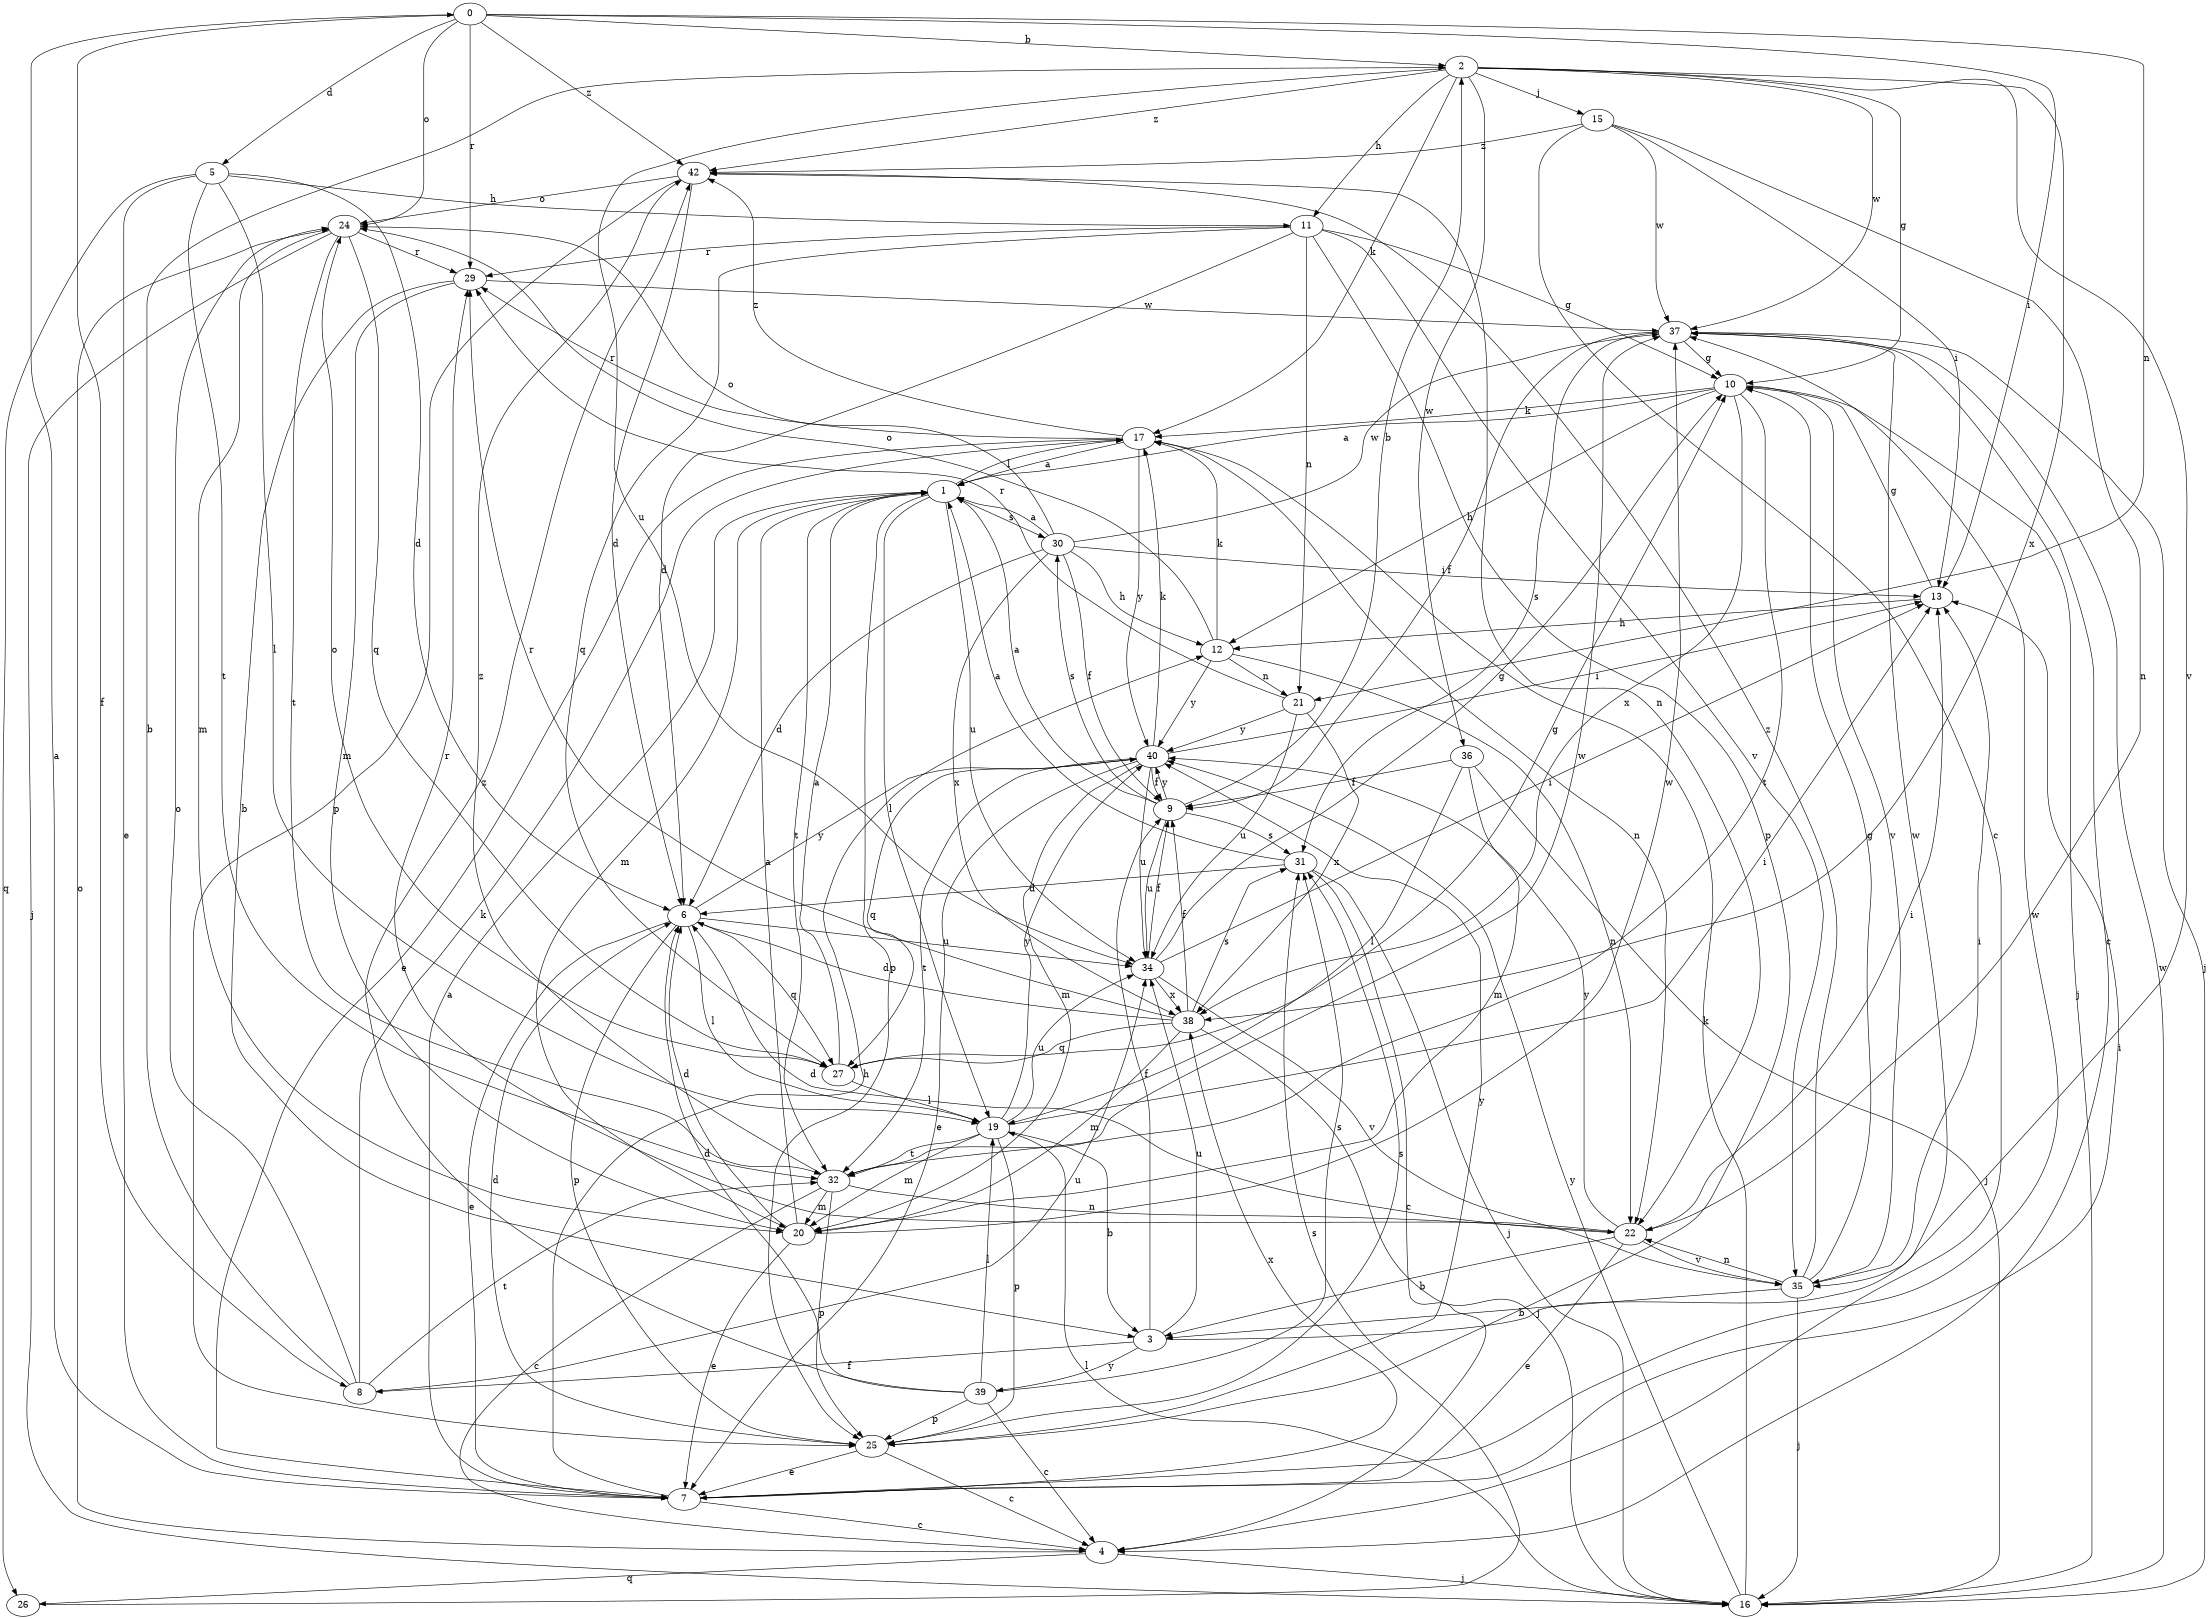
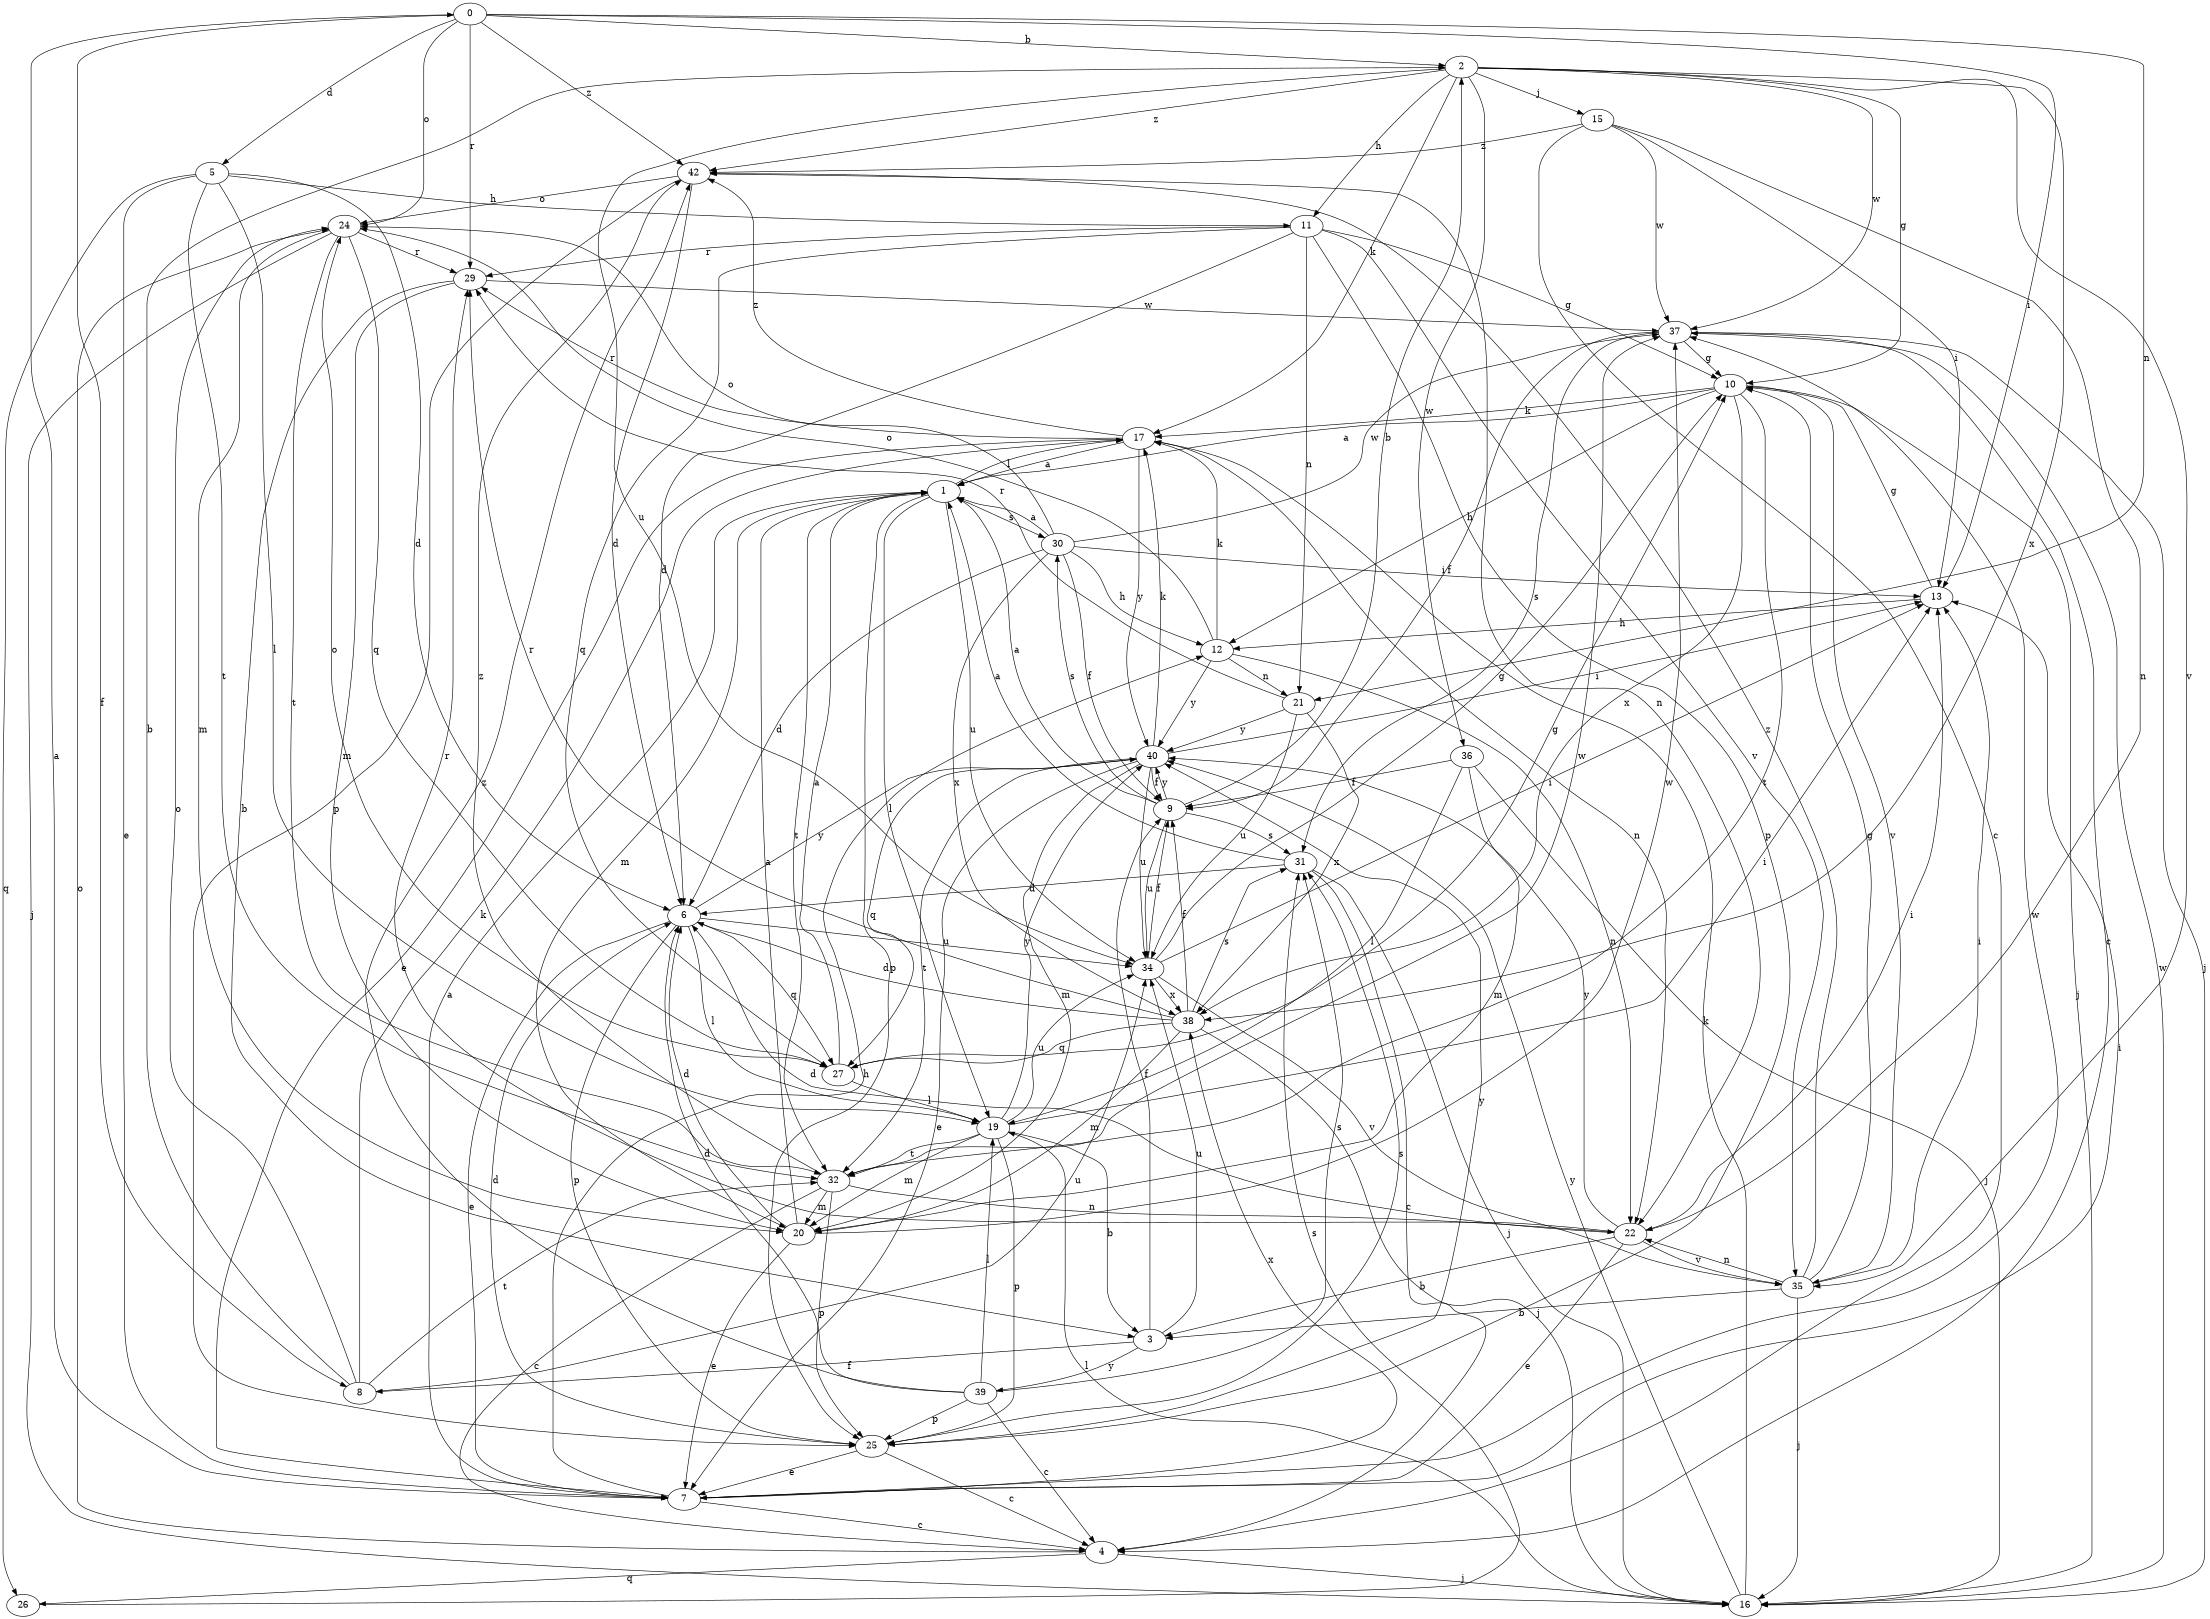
(1944, 1088) -> none
